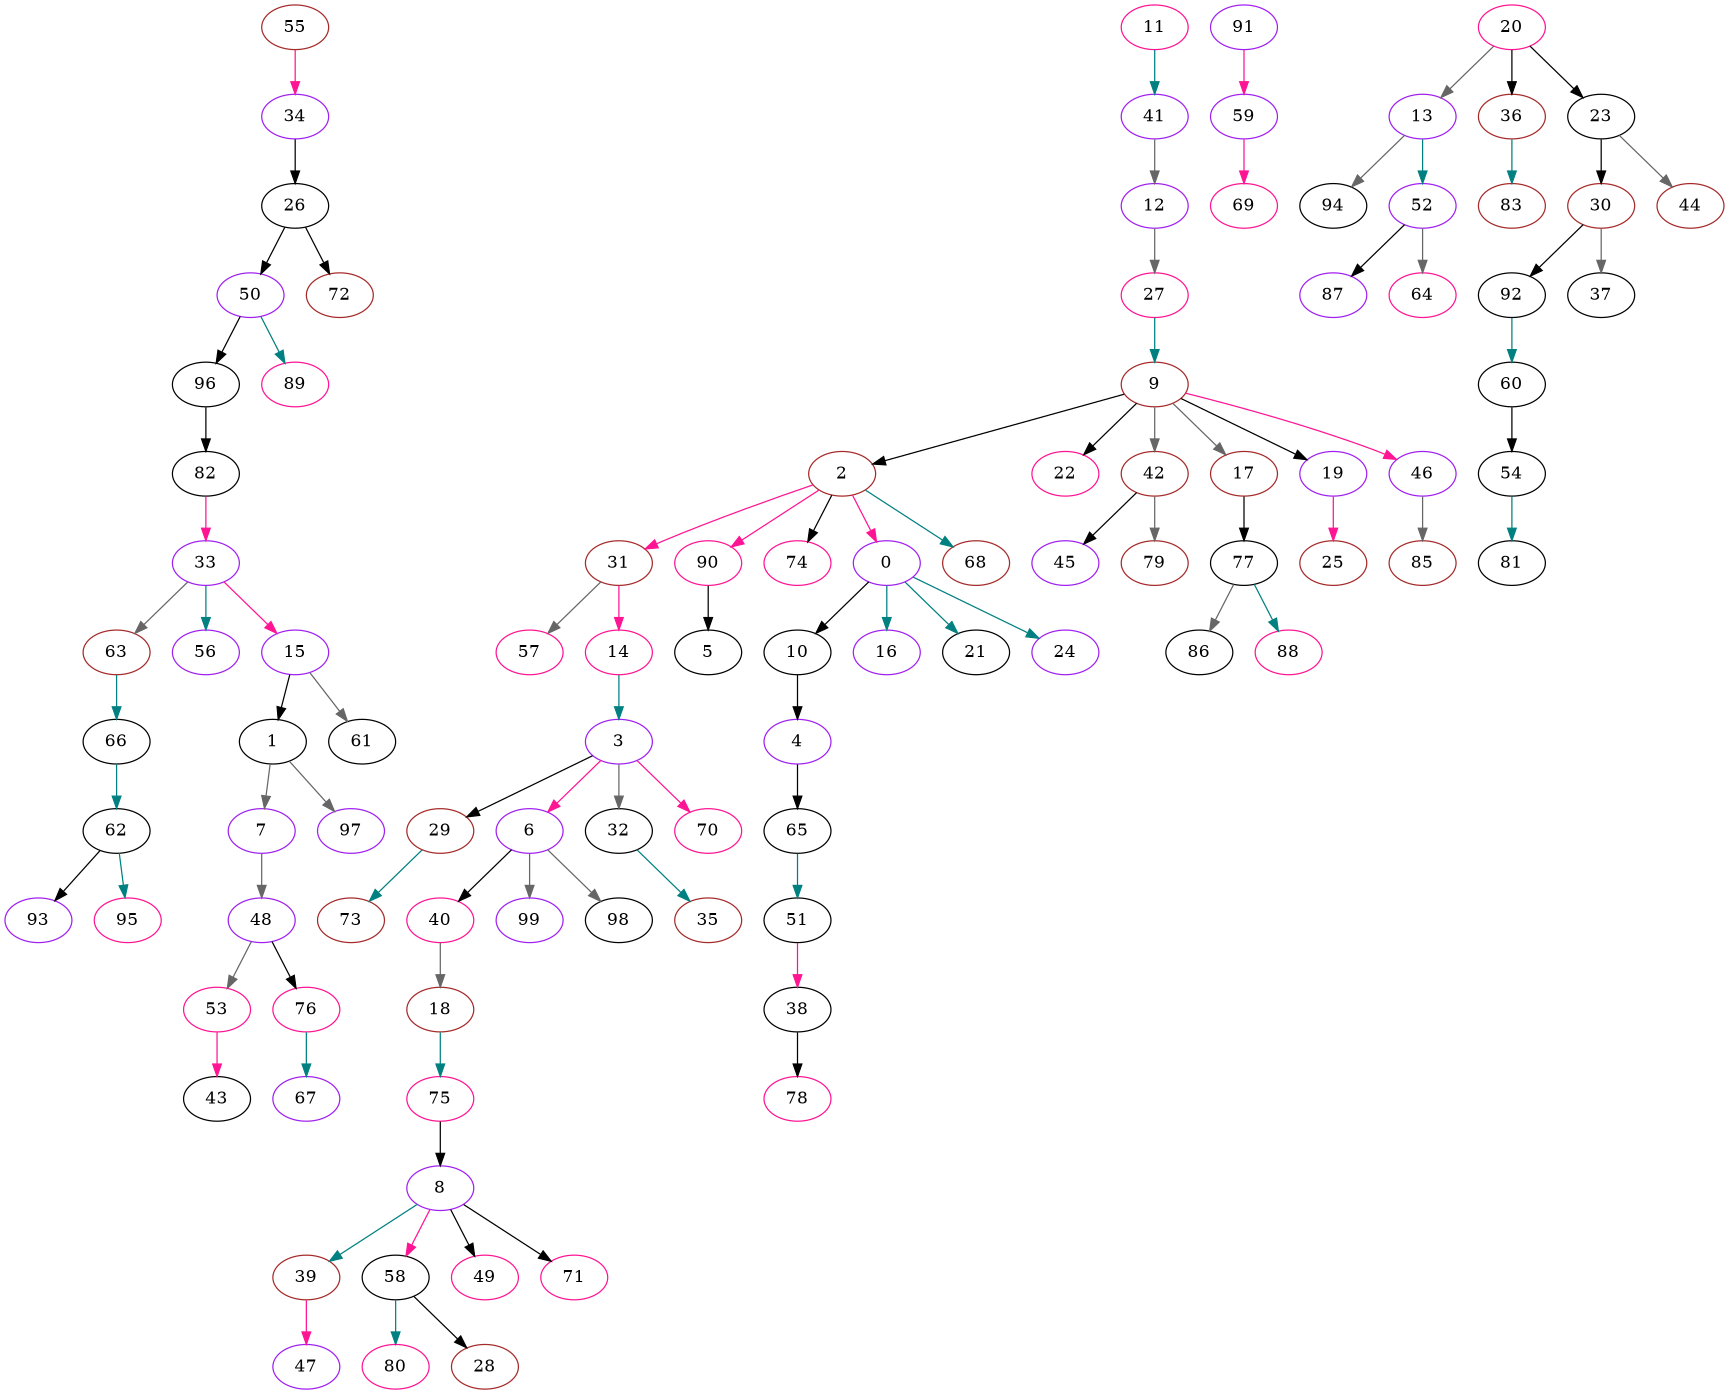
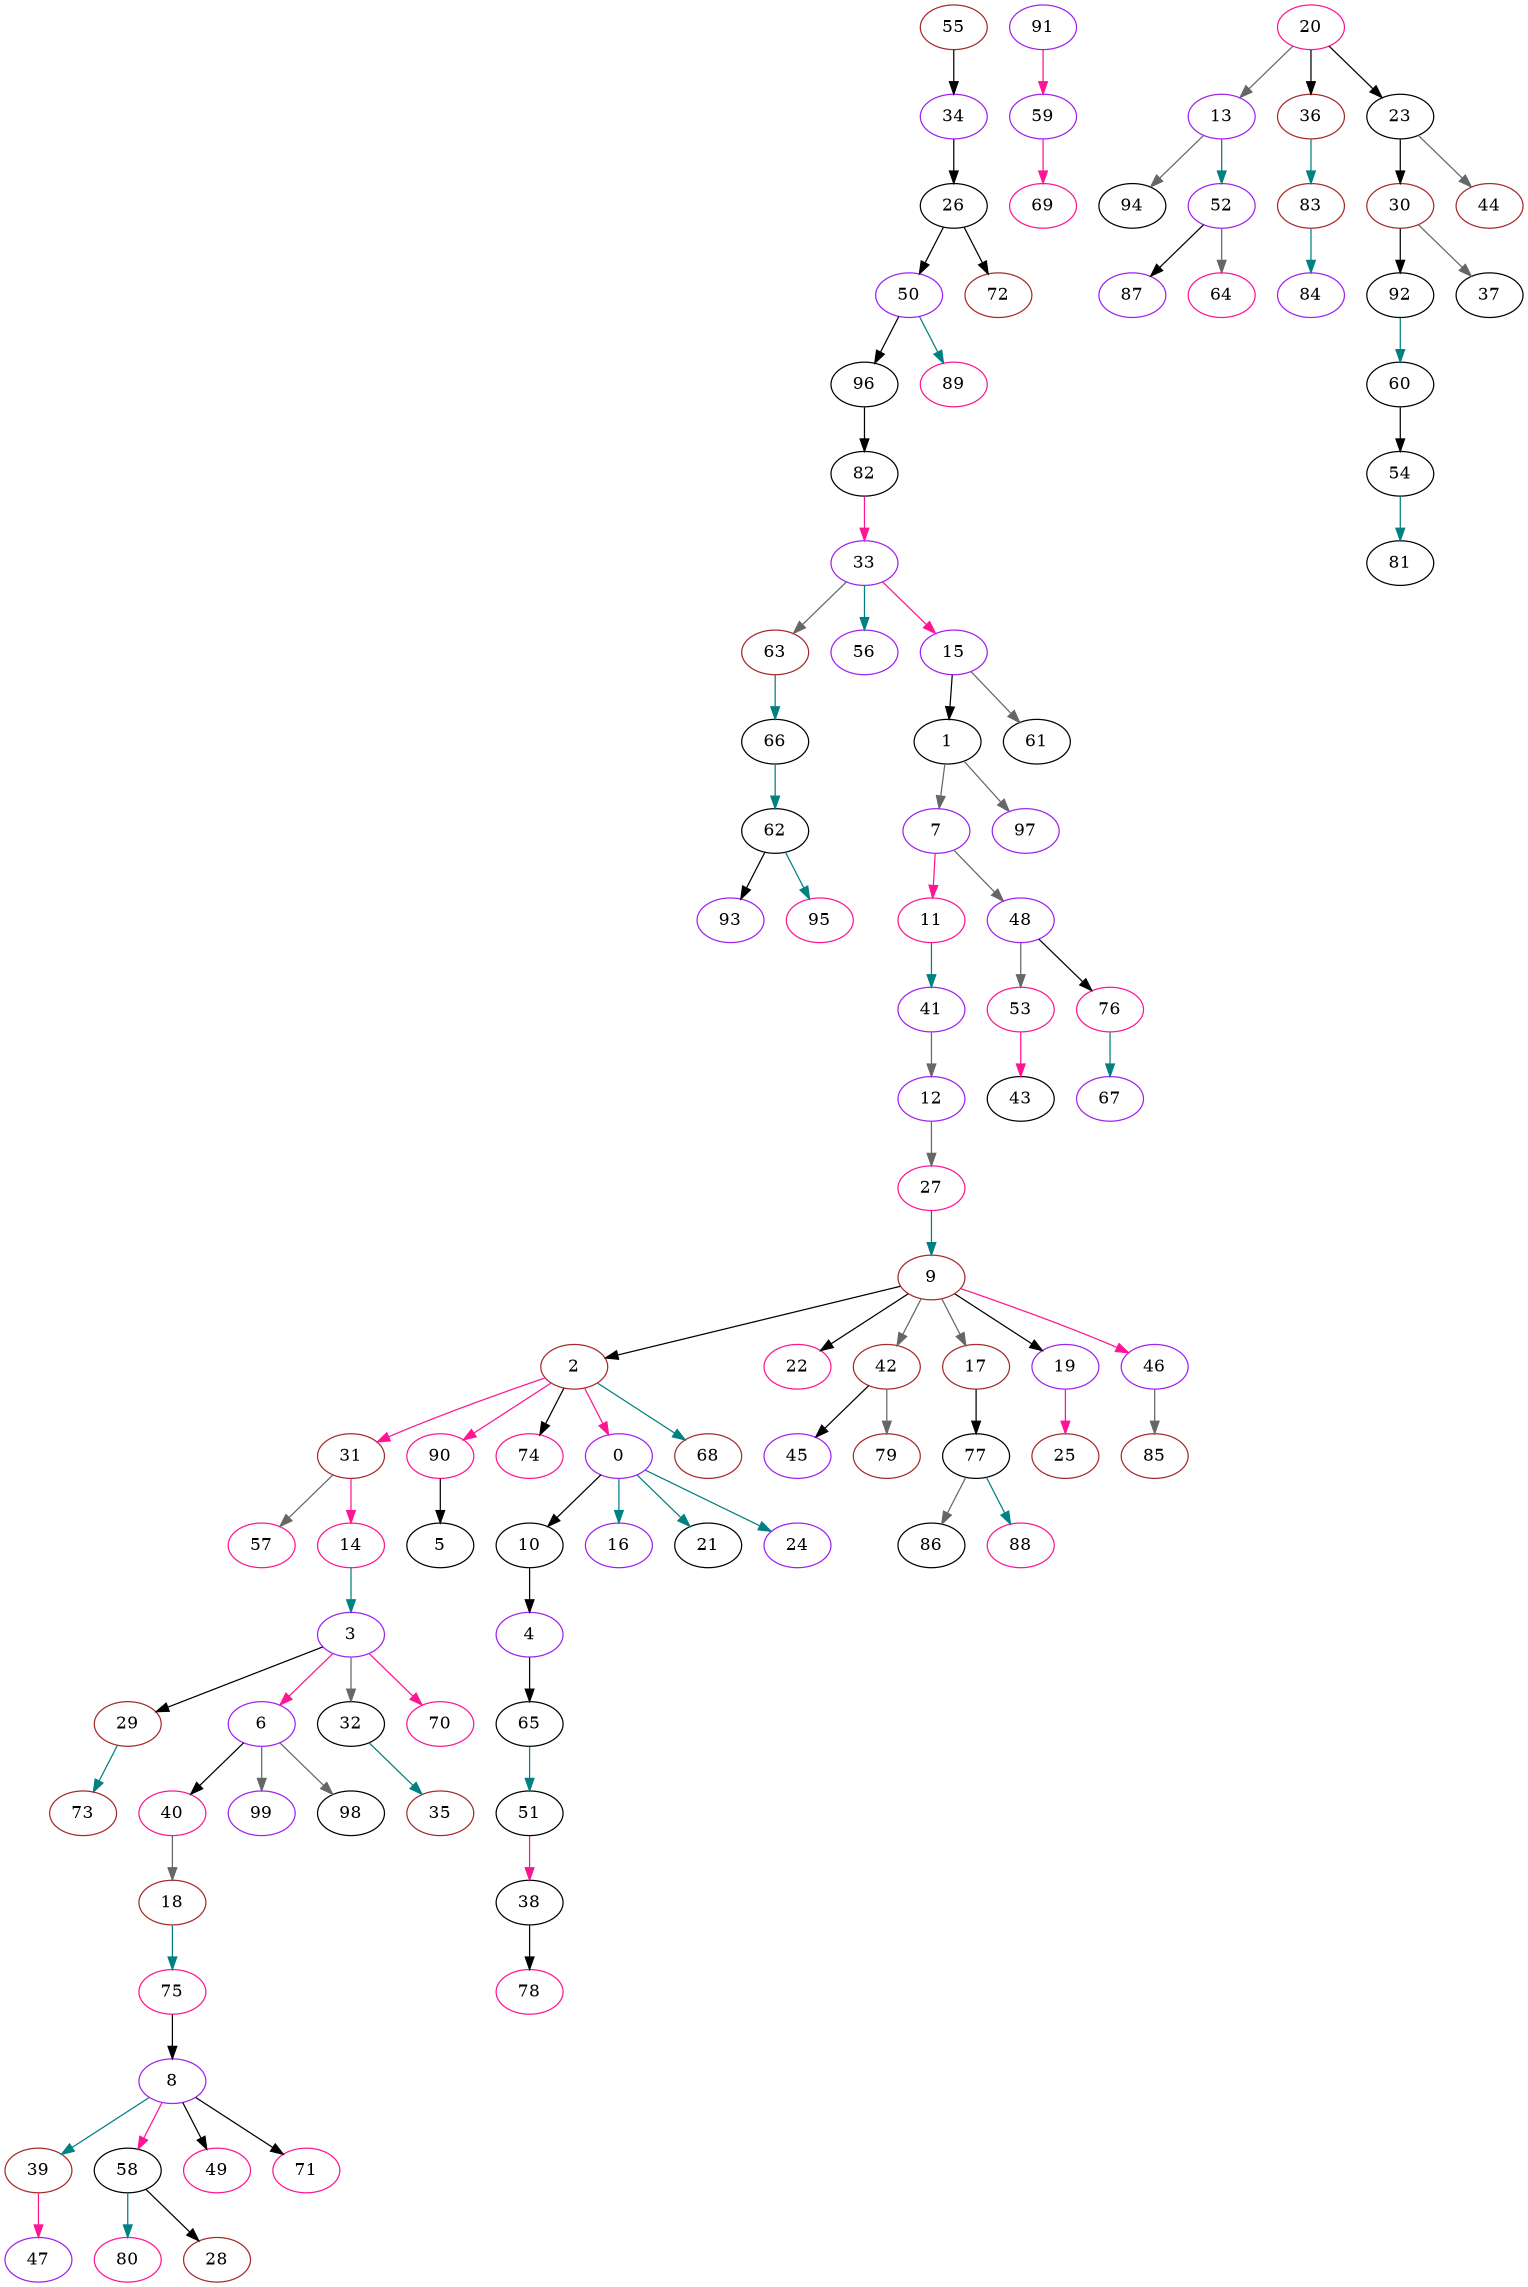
(295, 66) -> (954, 66)
none -> (1311, 295)
none -> (934, 870)
